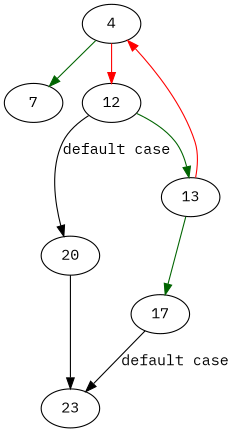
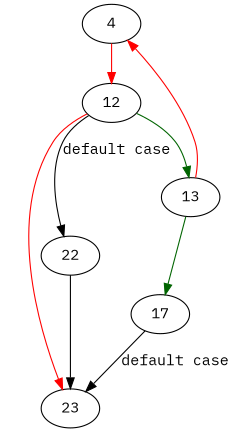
(34, 103) -> none
none -> (29, 238)
(70, 256) -> (70, 256)
